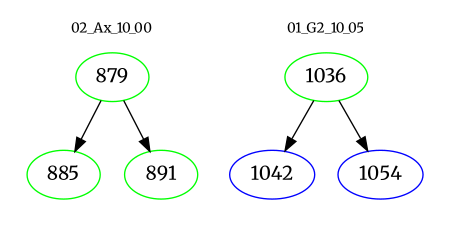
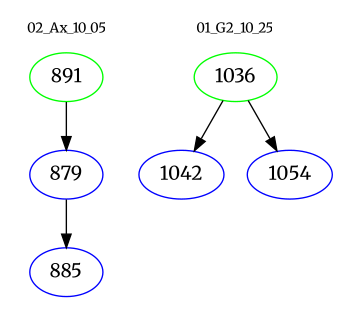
(112, 29) -> (67, 29)
(326, 29) -> (236, 29)
(112, 77) -> (66, 175)
(134, 120) -> (66, 119)
(64, 175) -> (66, 272)
